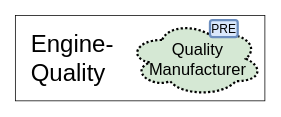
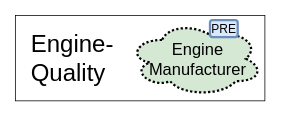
(198, 60) -> (198, 60)
